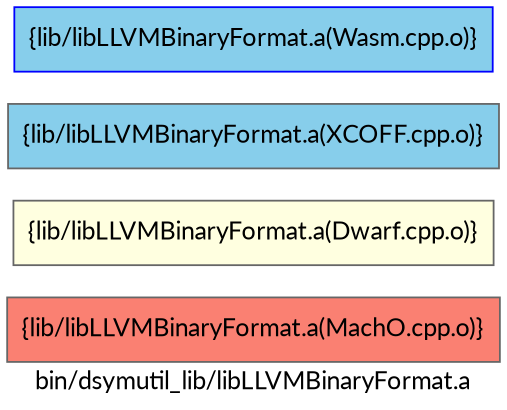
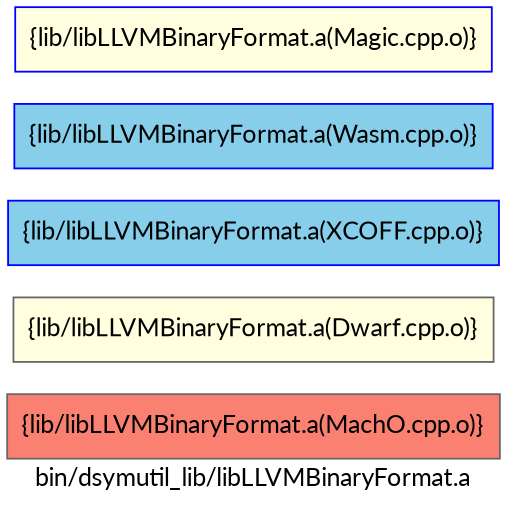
none -> (254, 39)
(254, 136) -> (254, 233)
